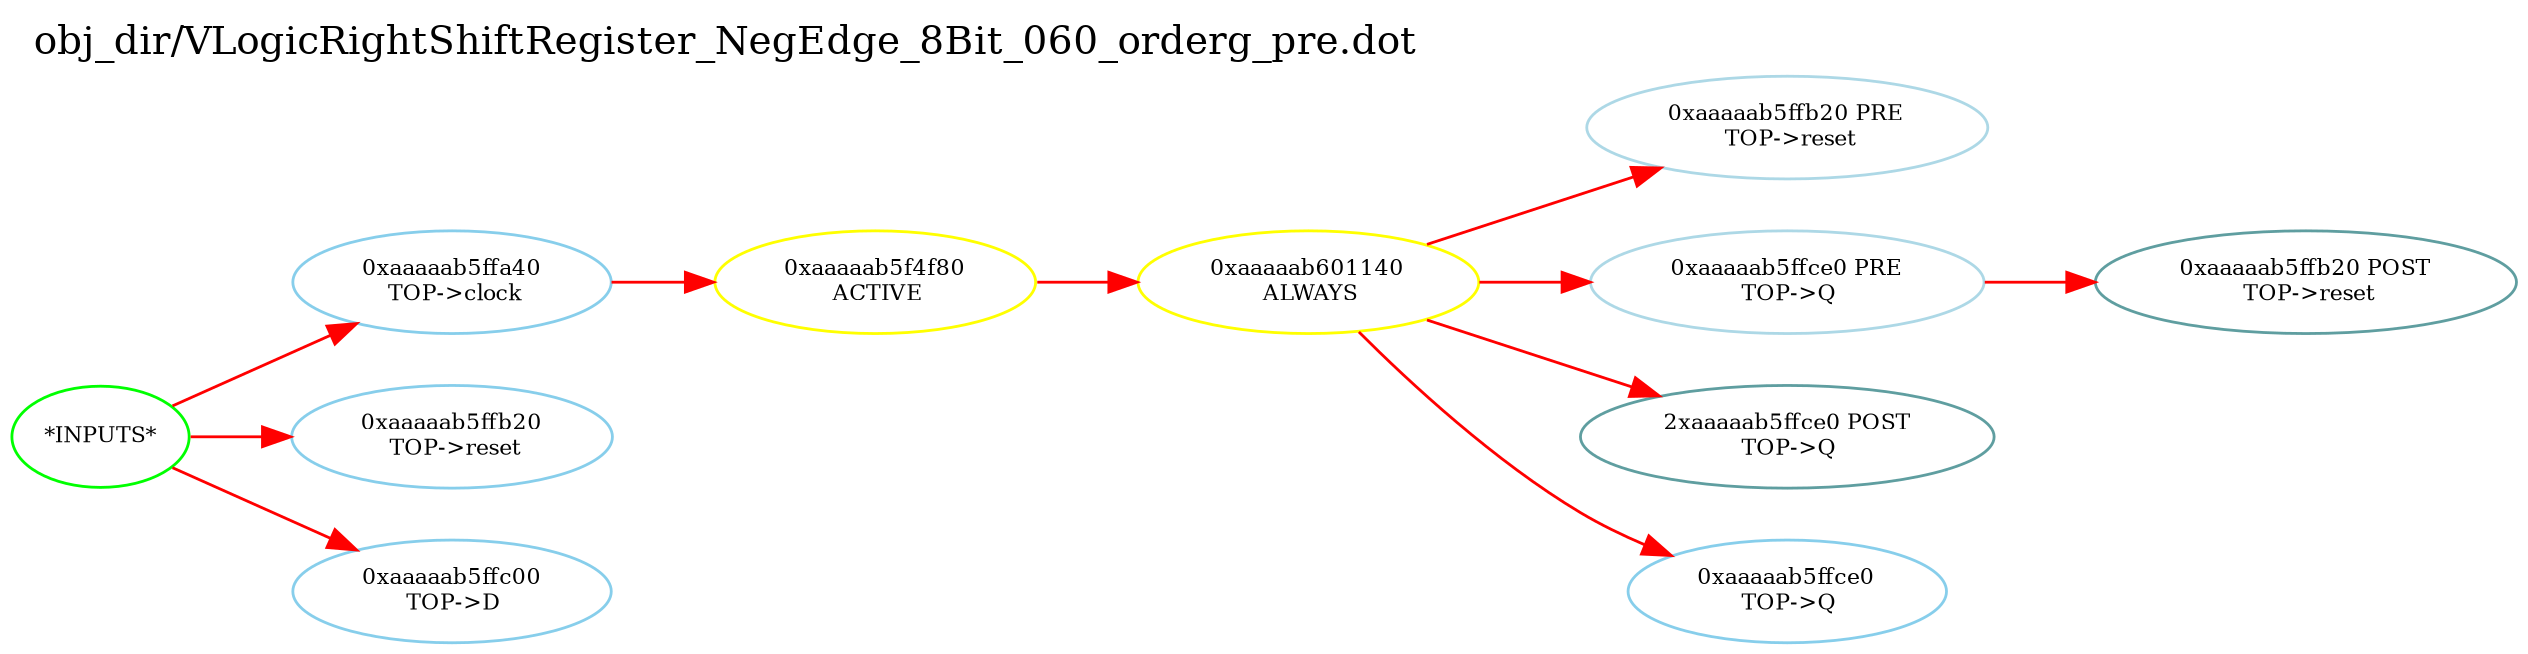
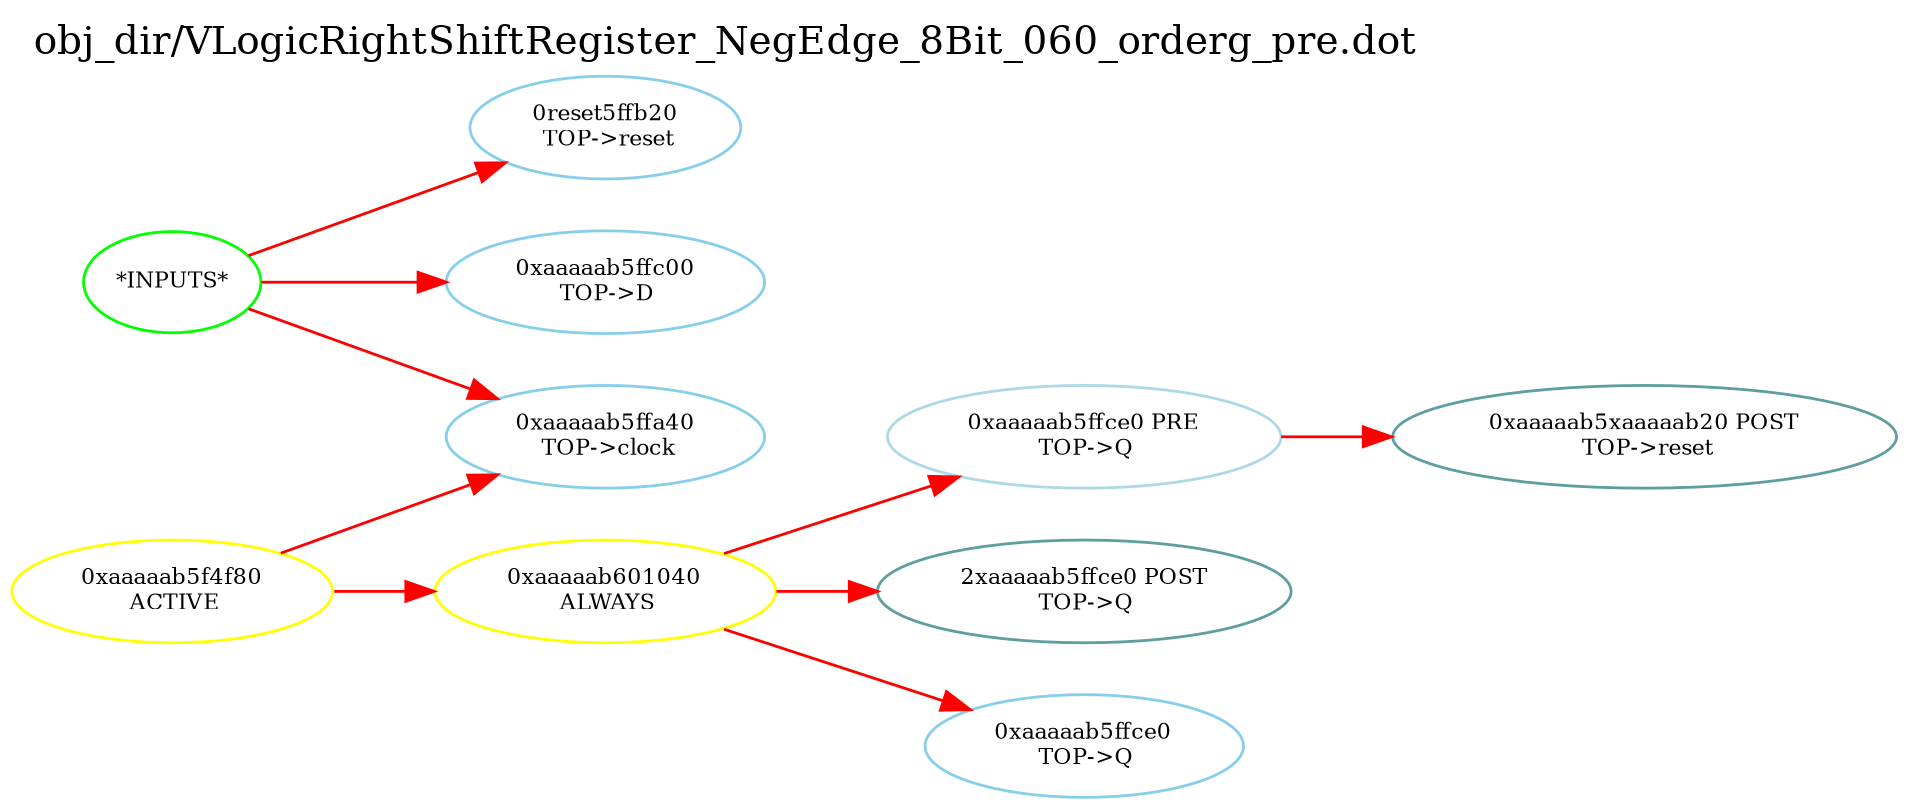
(1787, 128) -> none
(648, 282) -> (375, 519)
(1308, 282) -> (605, 591)
(2306, 282) -> (1645, 437)
(452, 437) -> (605, 128)
